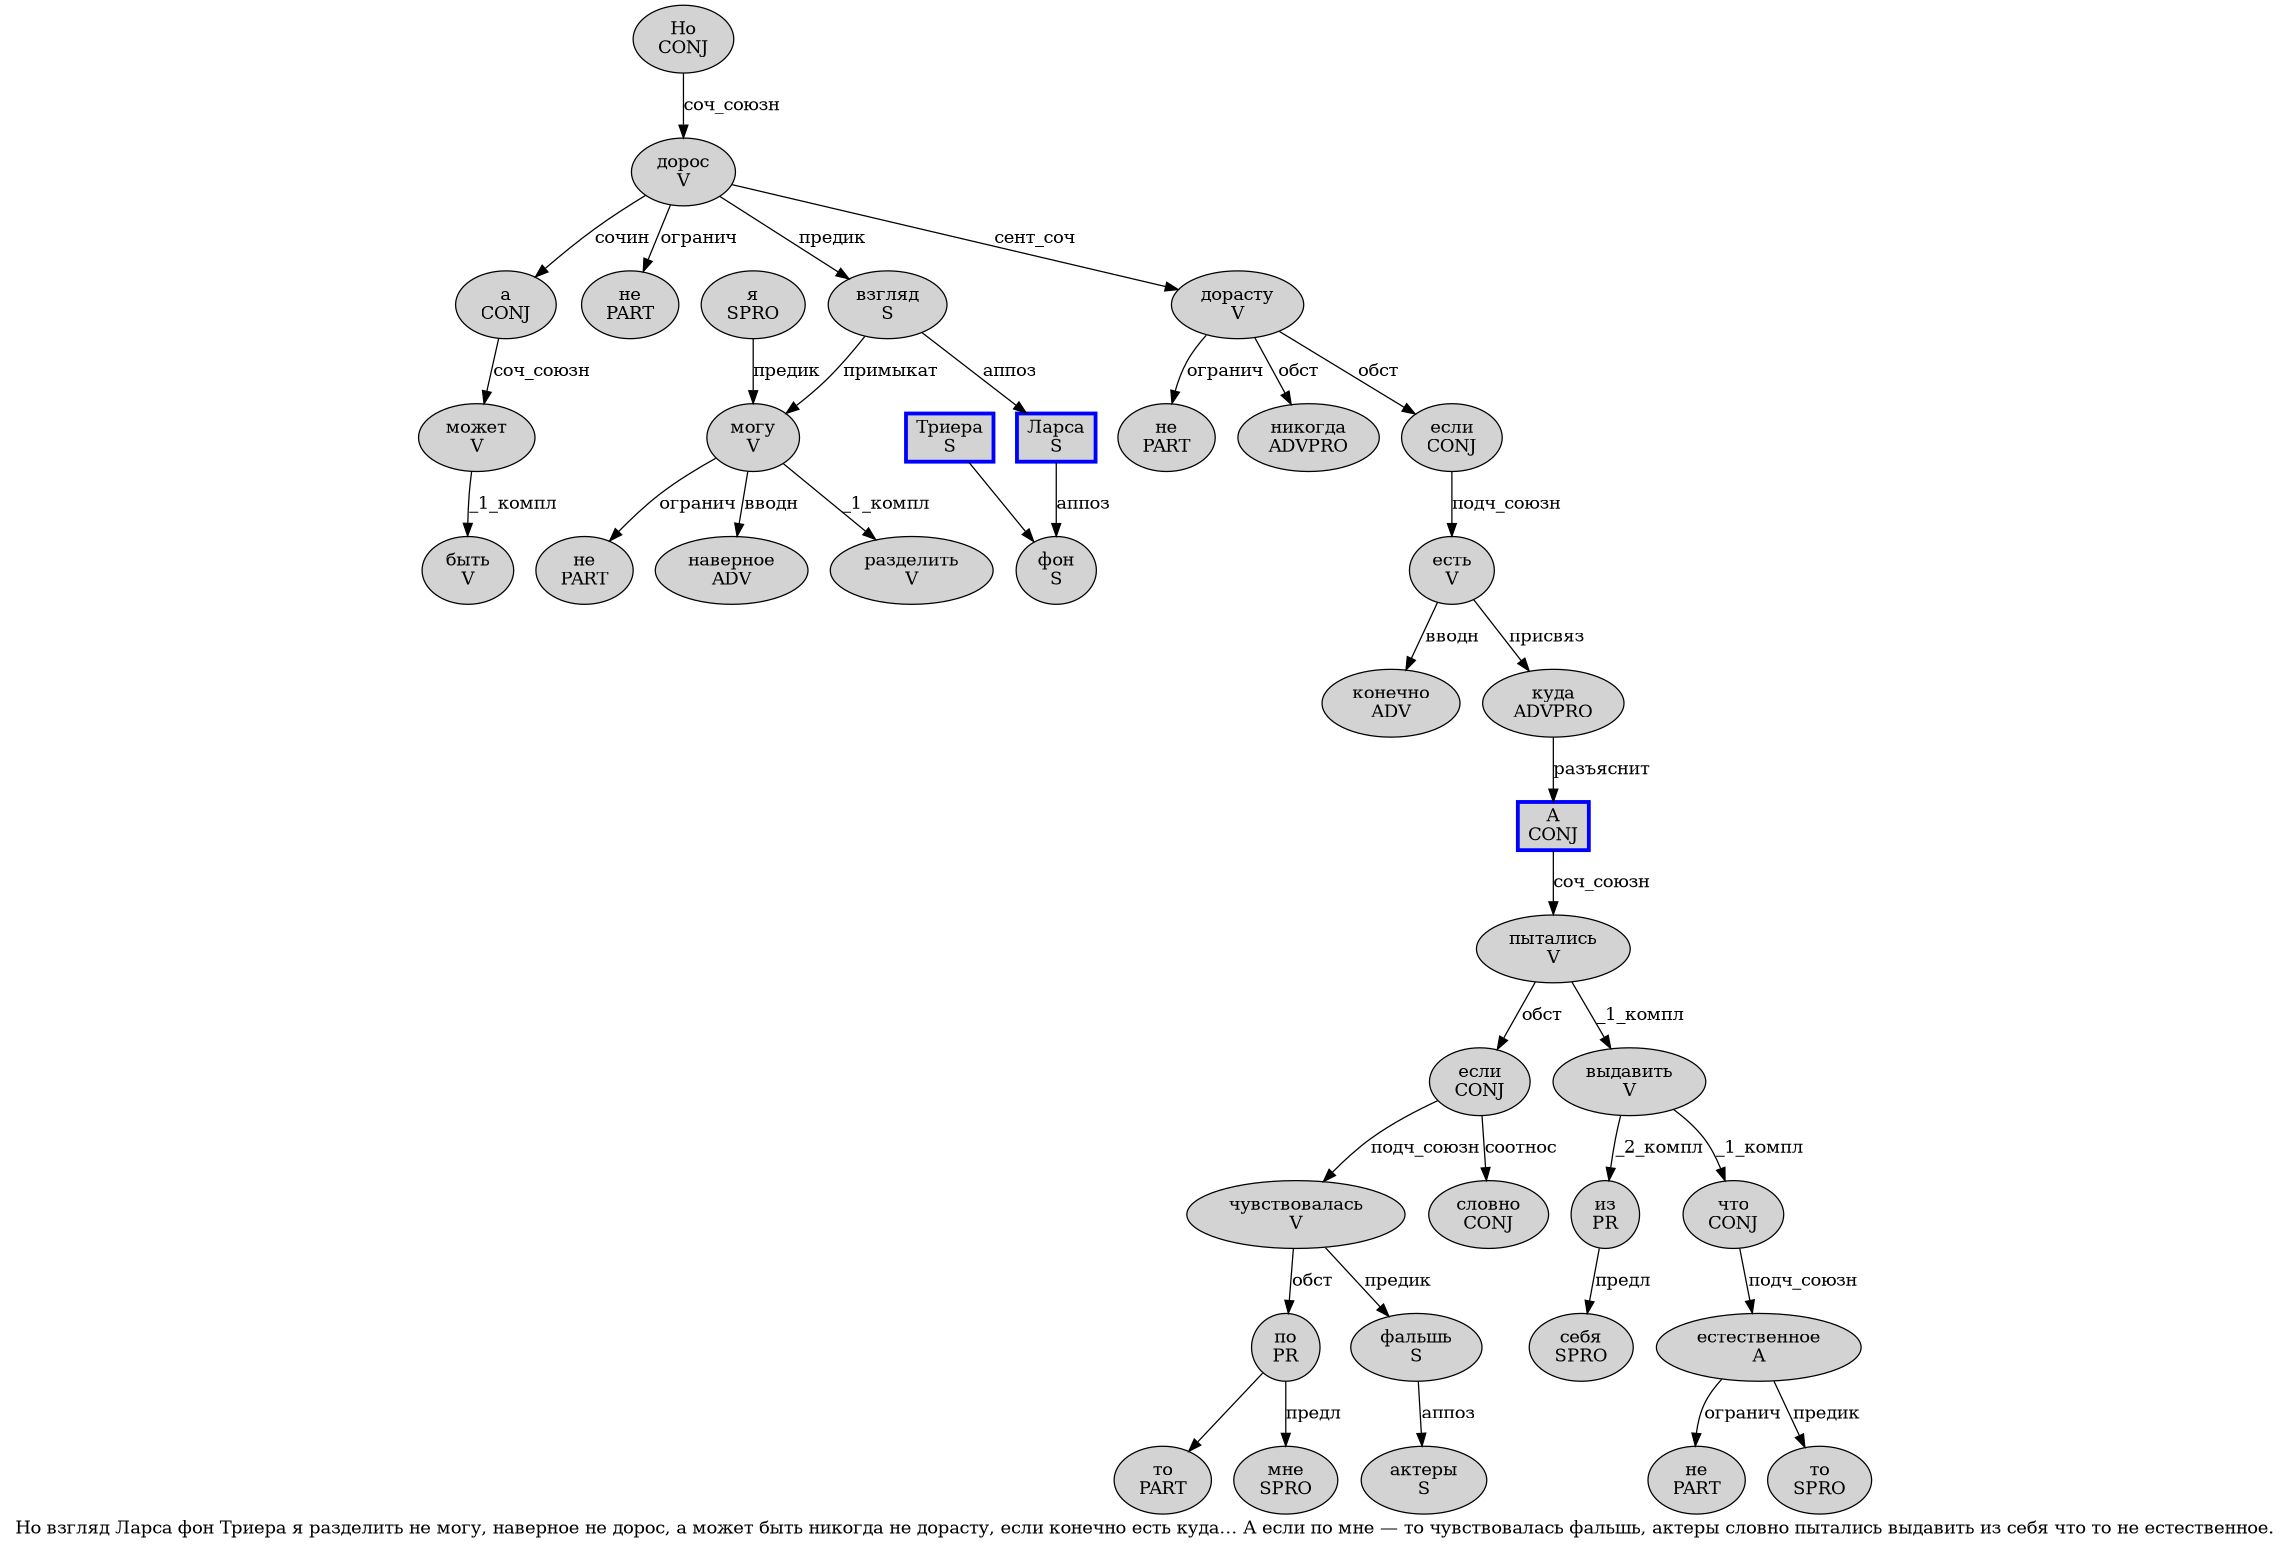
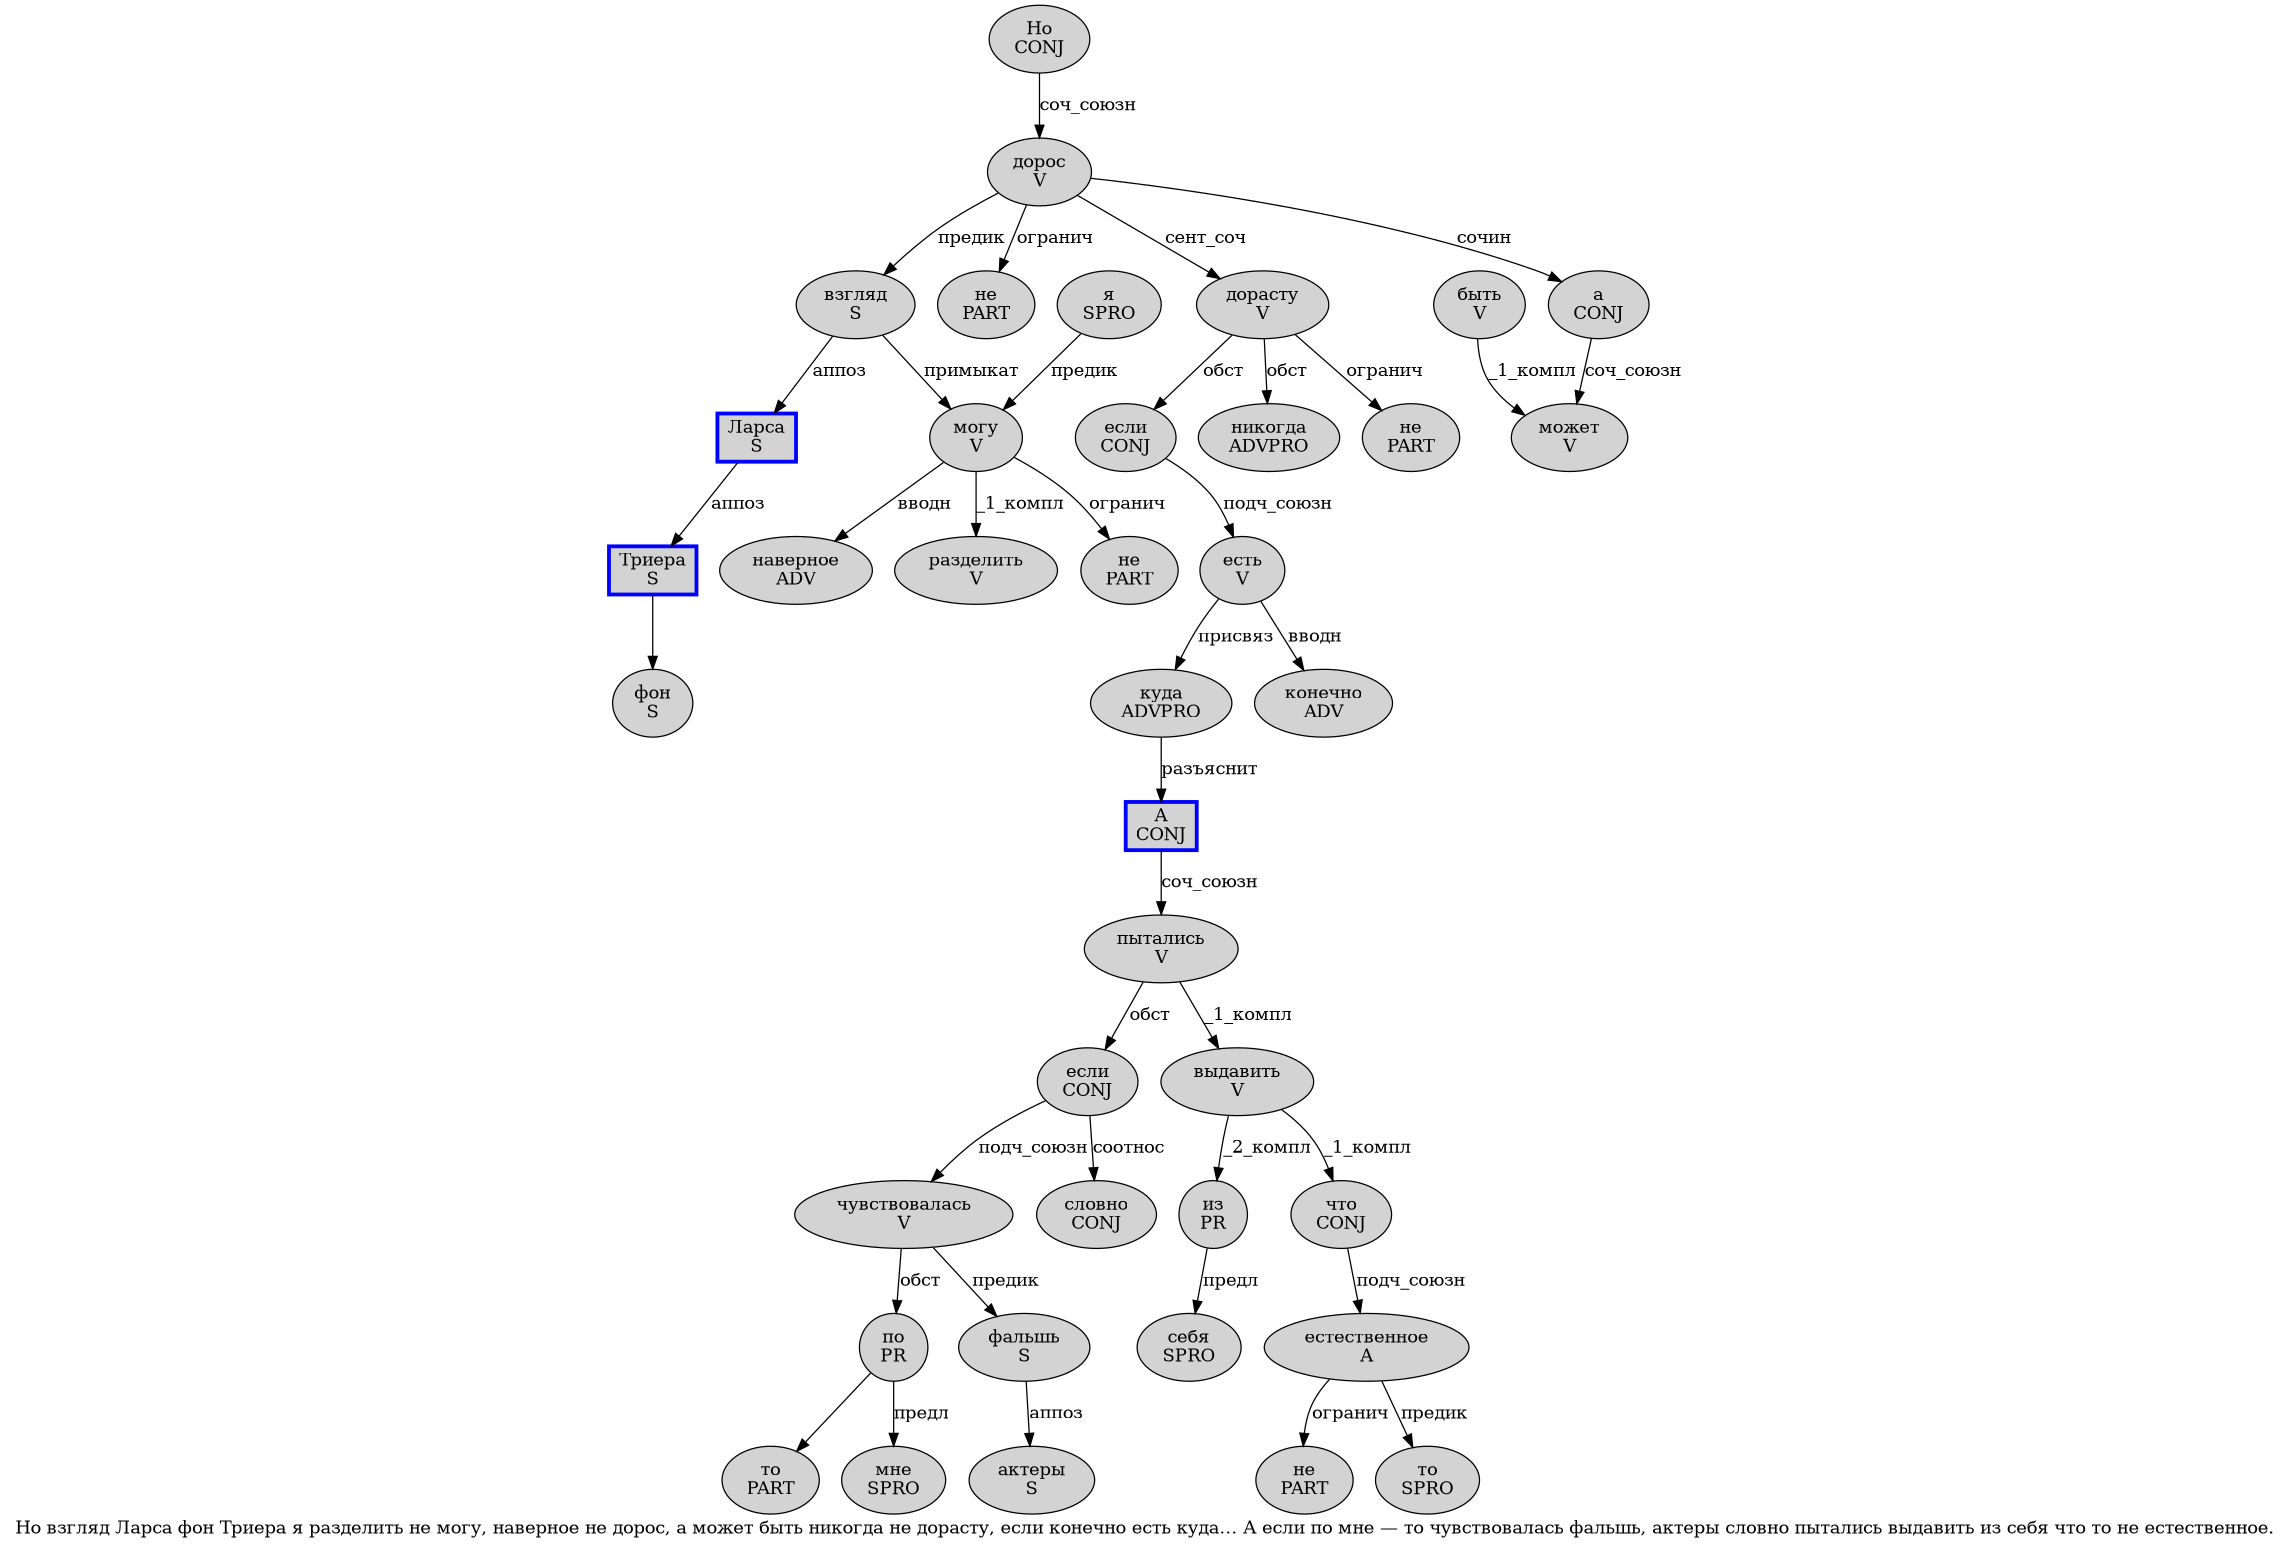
(1056, 493) -> (709, 499)
(469, 497) -> (1487, 378)
